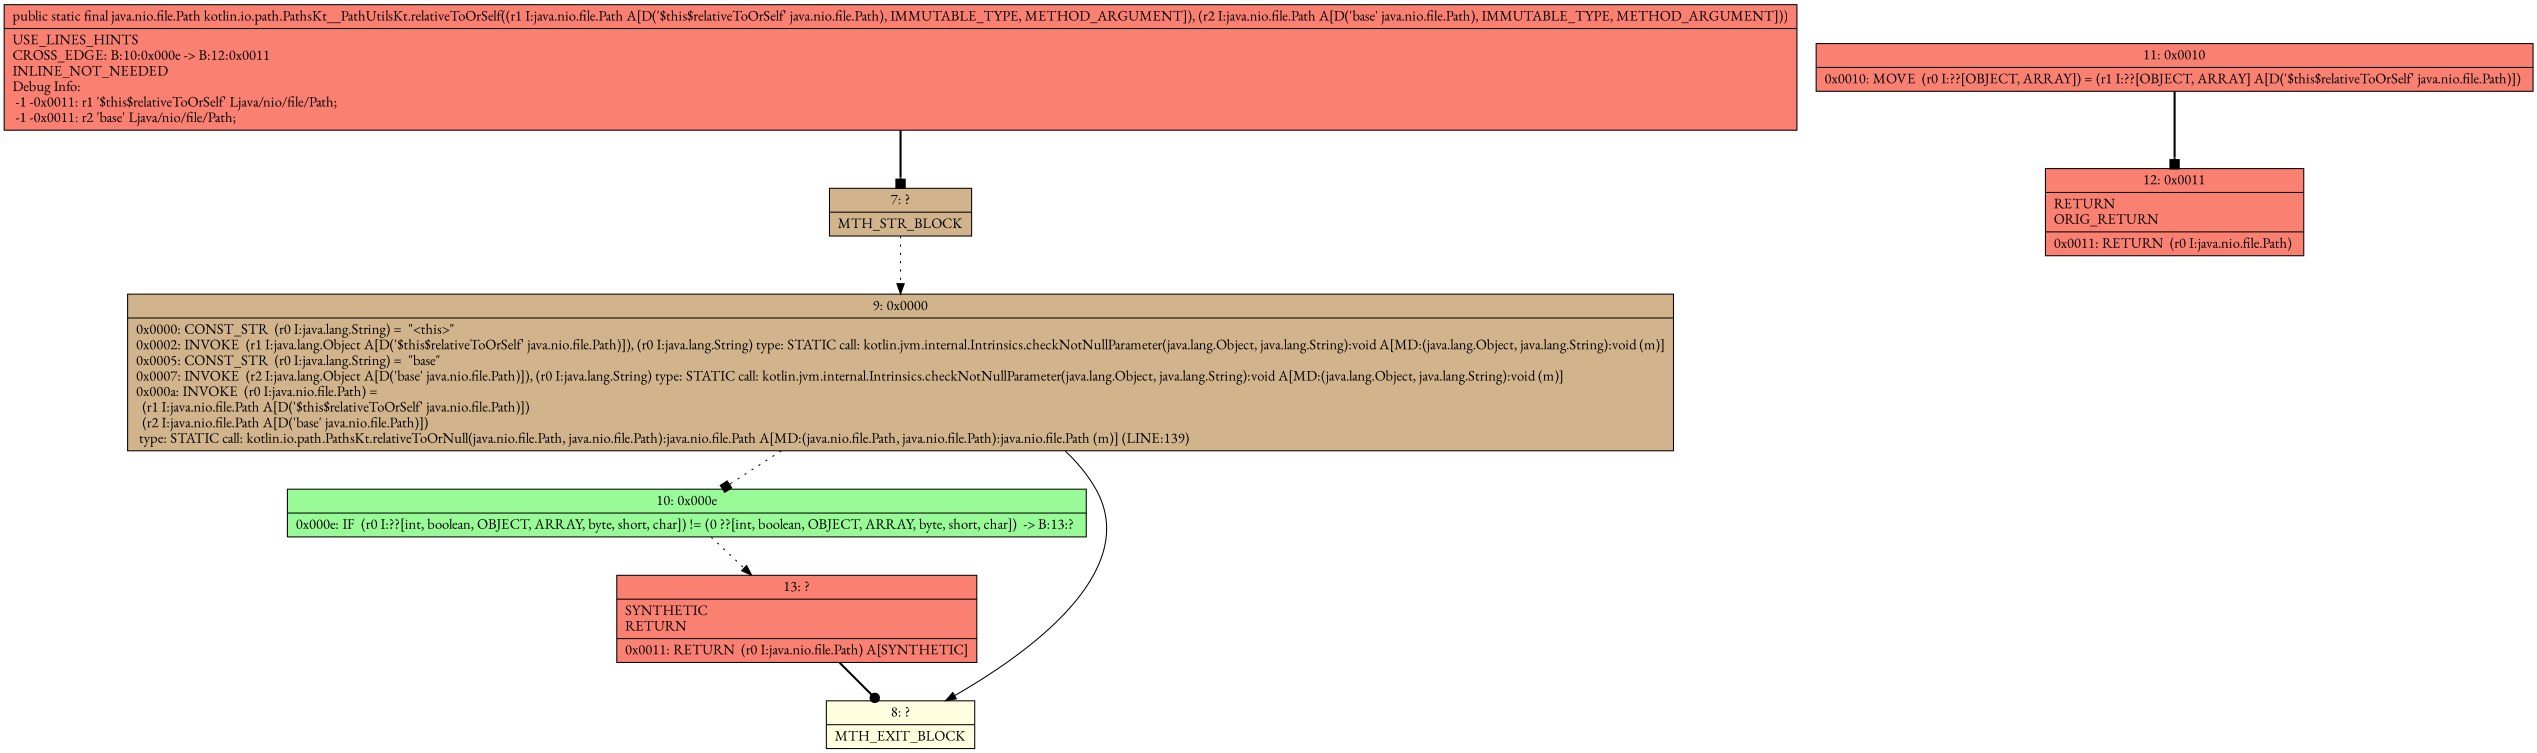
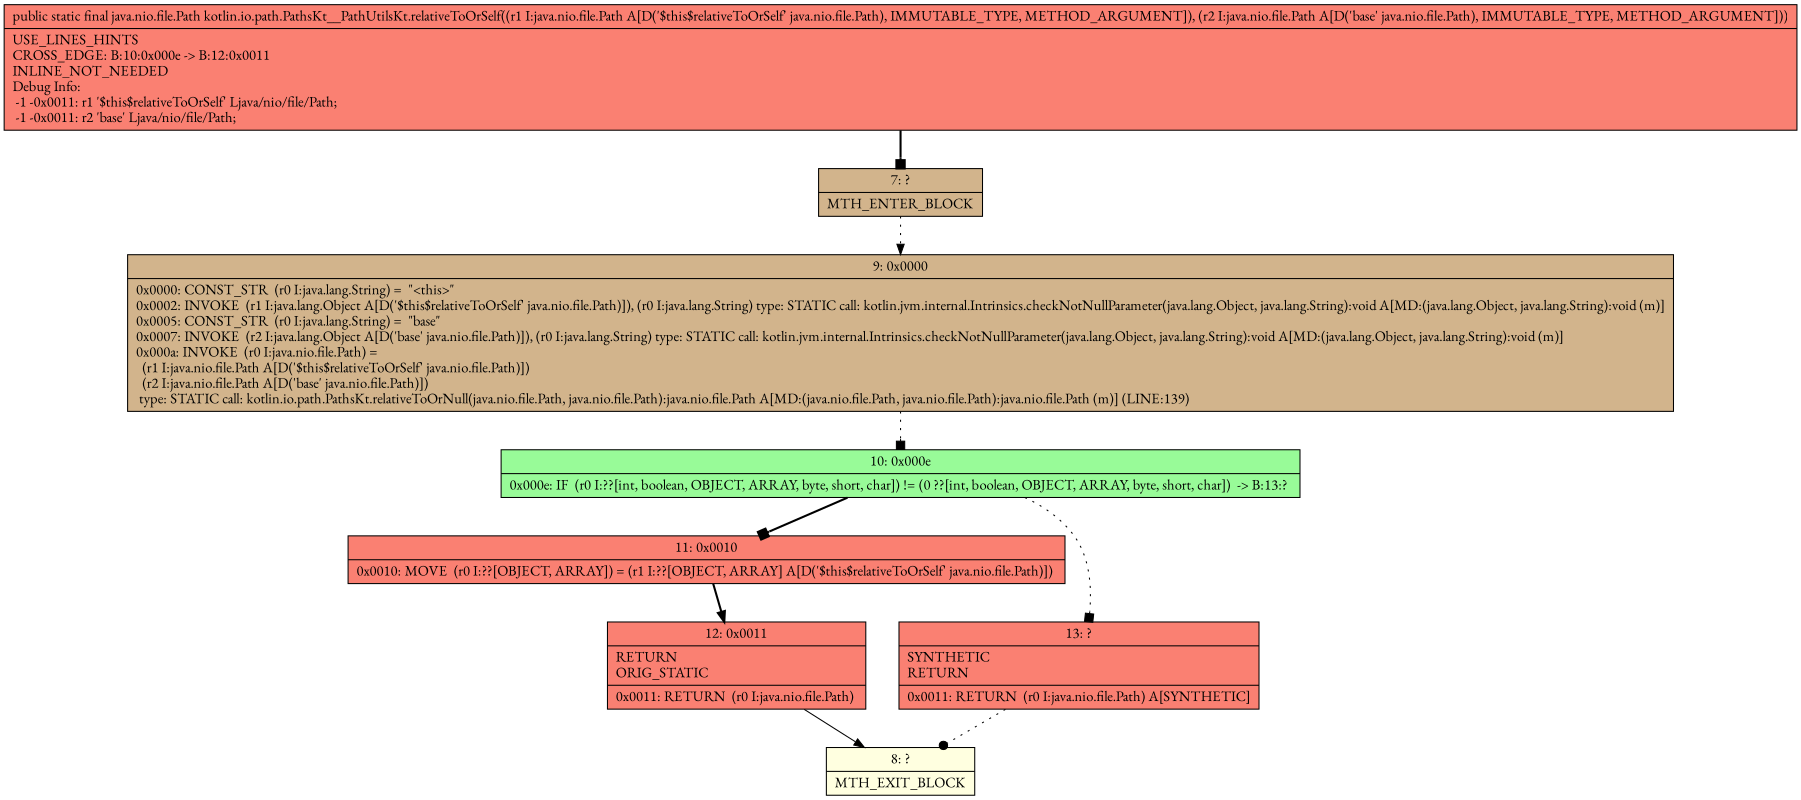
(2175, 125) -> (717, 598)
(2107, 219) -> (662, 673)
(901, 224) -> (901, 204)
none -> (808, 515)
(728, 552) -> (1078, 542)
(1080, 594) -> (830, 726)
(856, 679) -> (976, 726)
